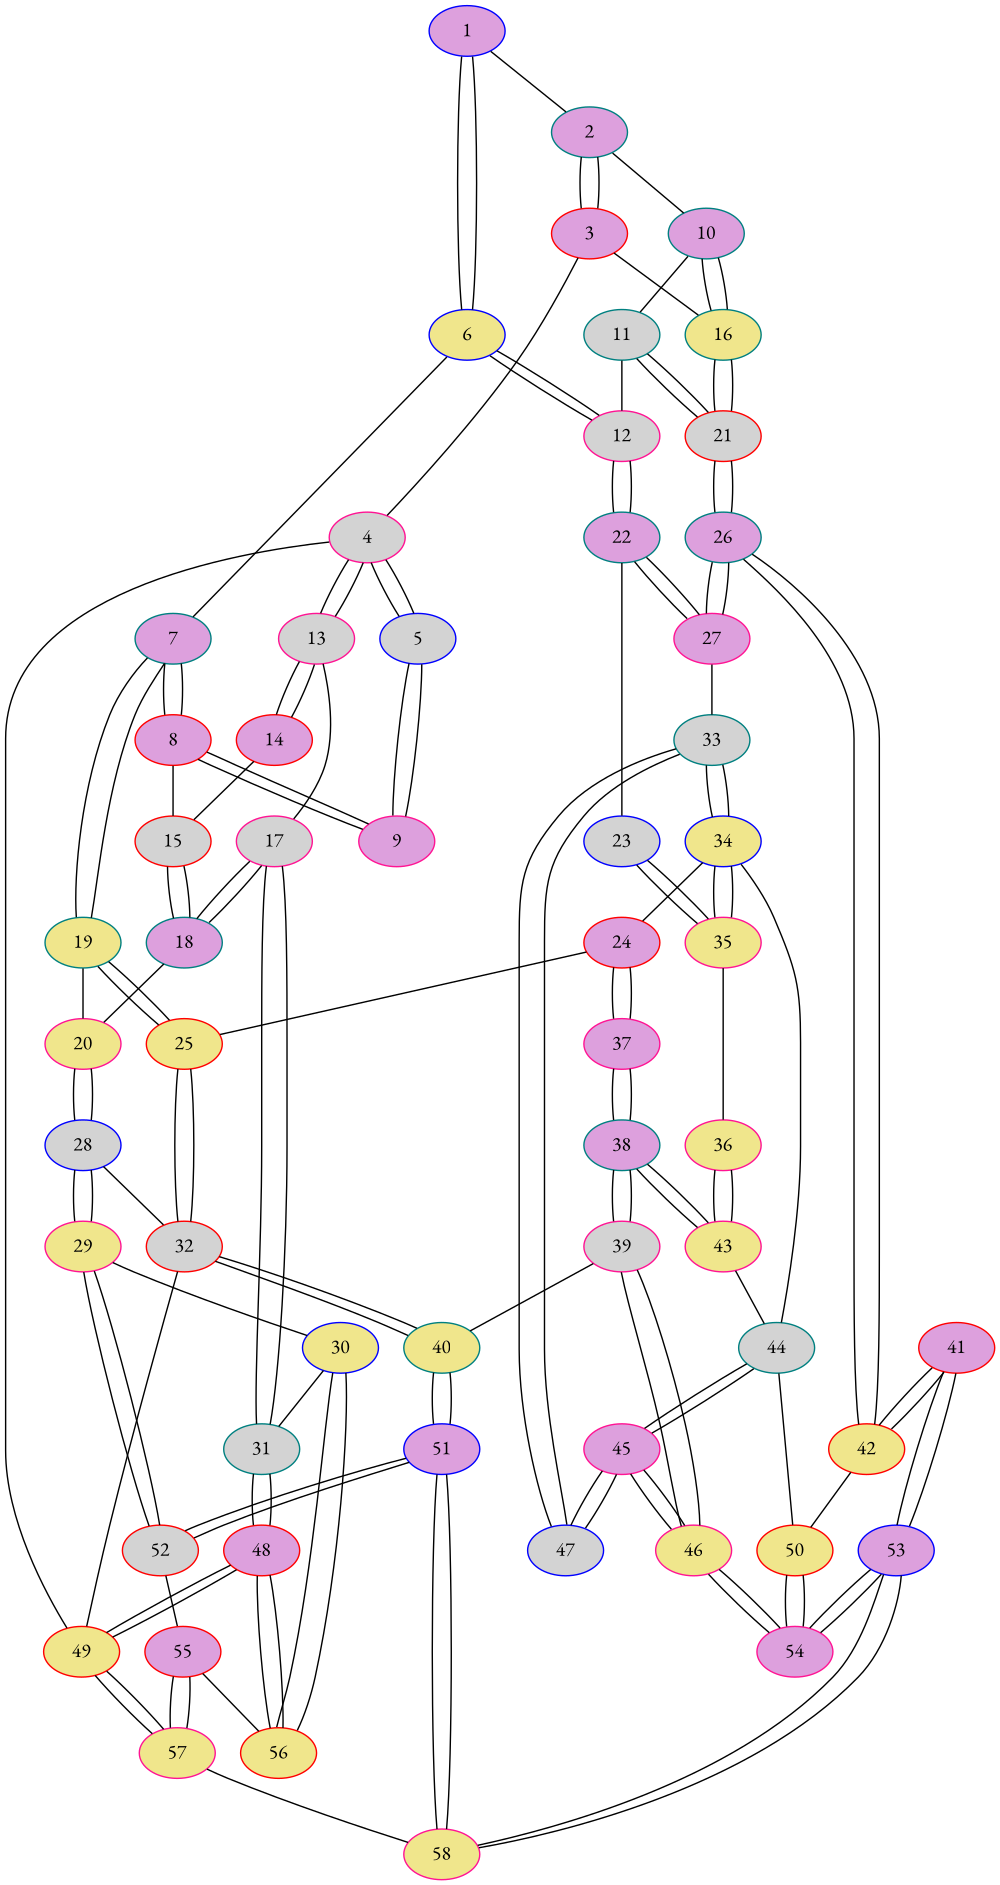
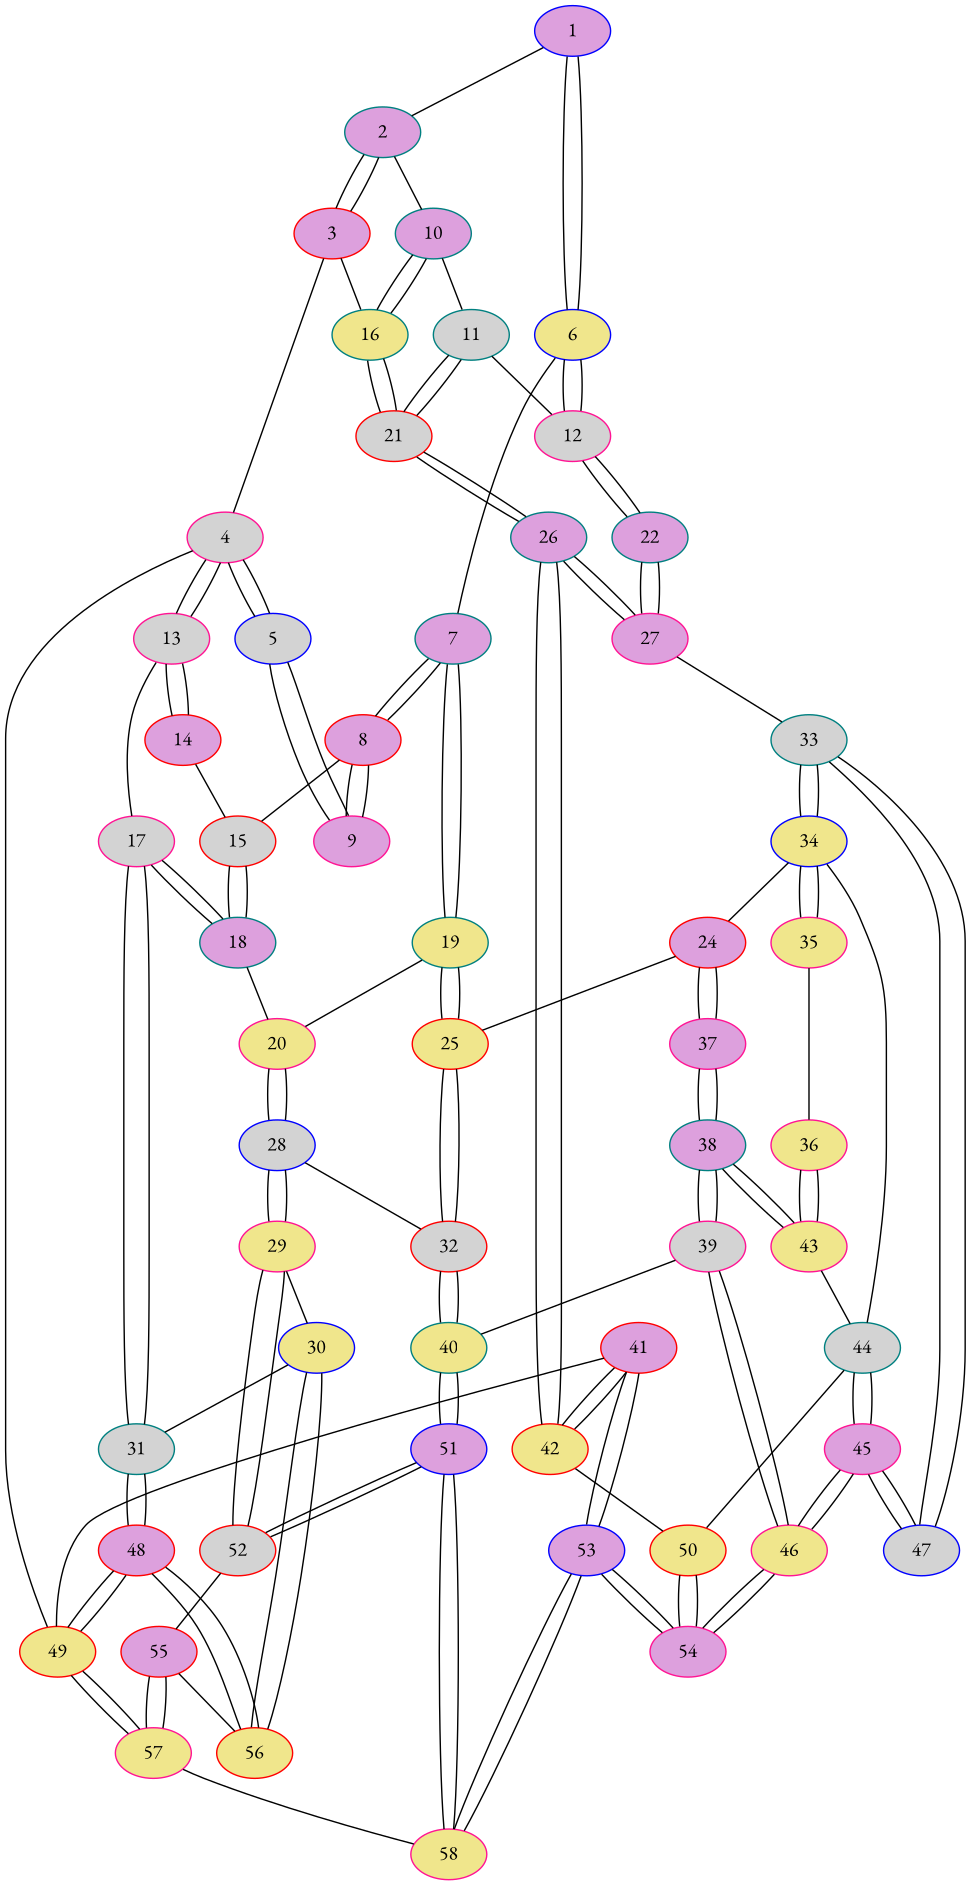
(622, 841) -> none
(122, 1475) -> (305, 1441)
